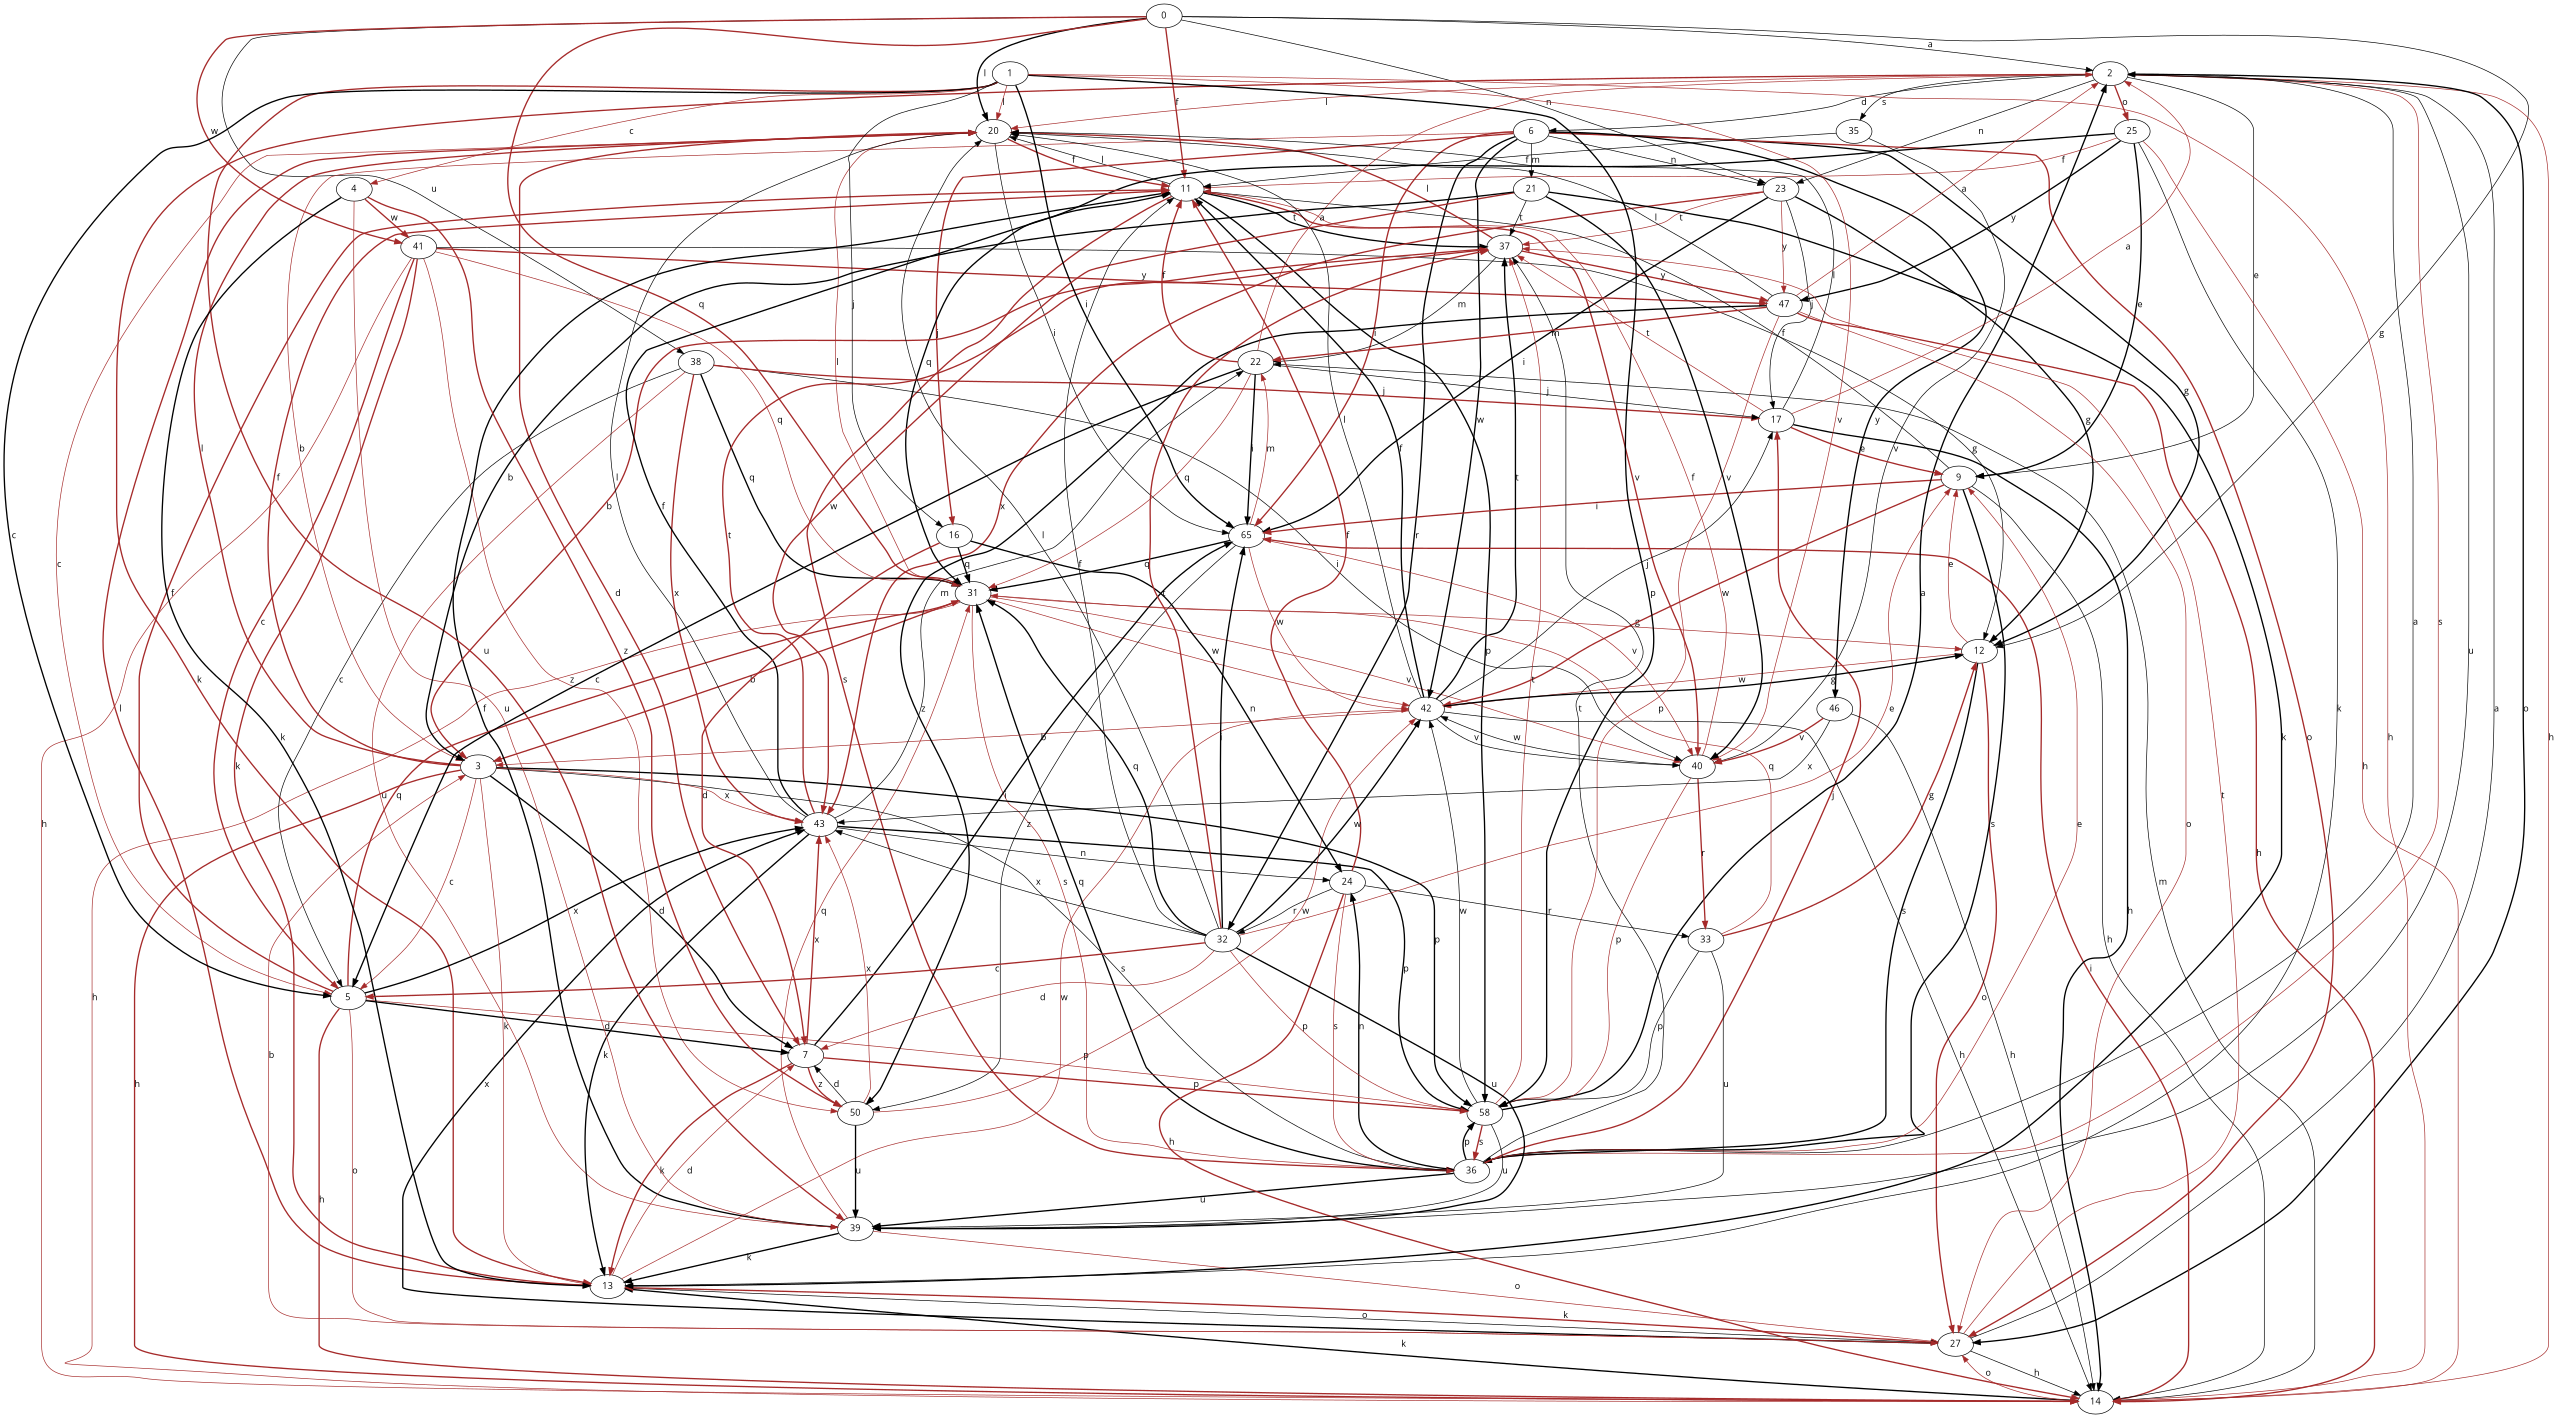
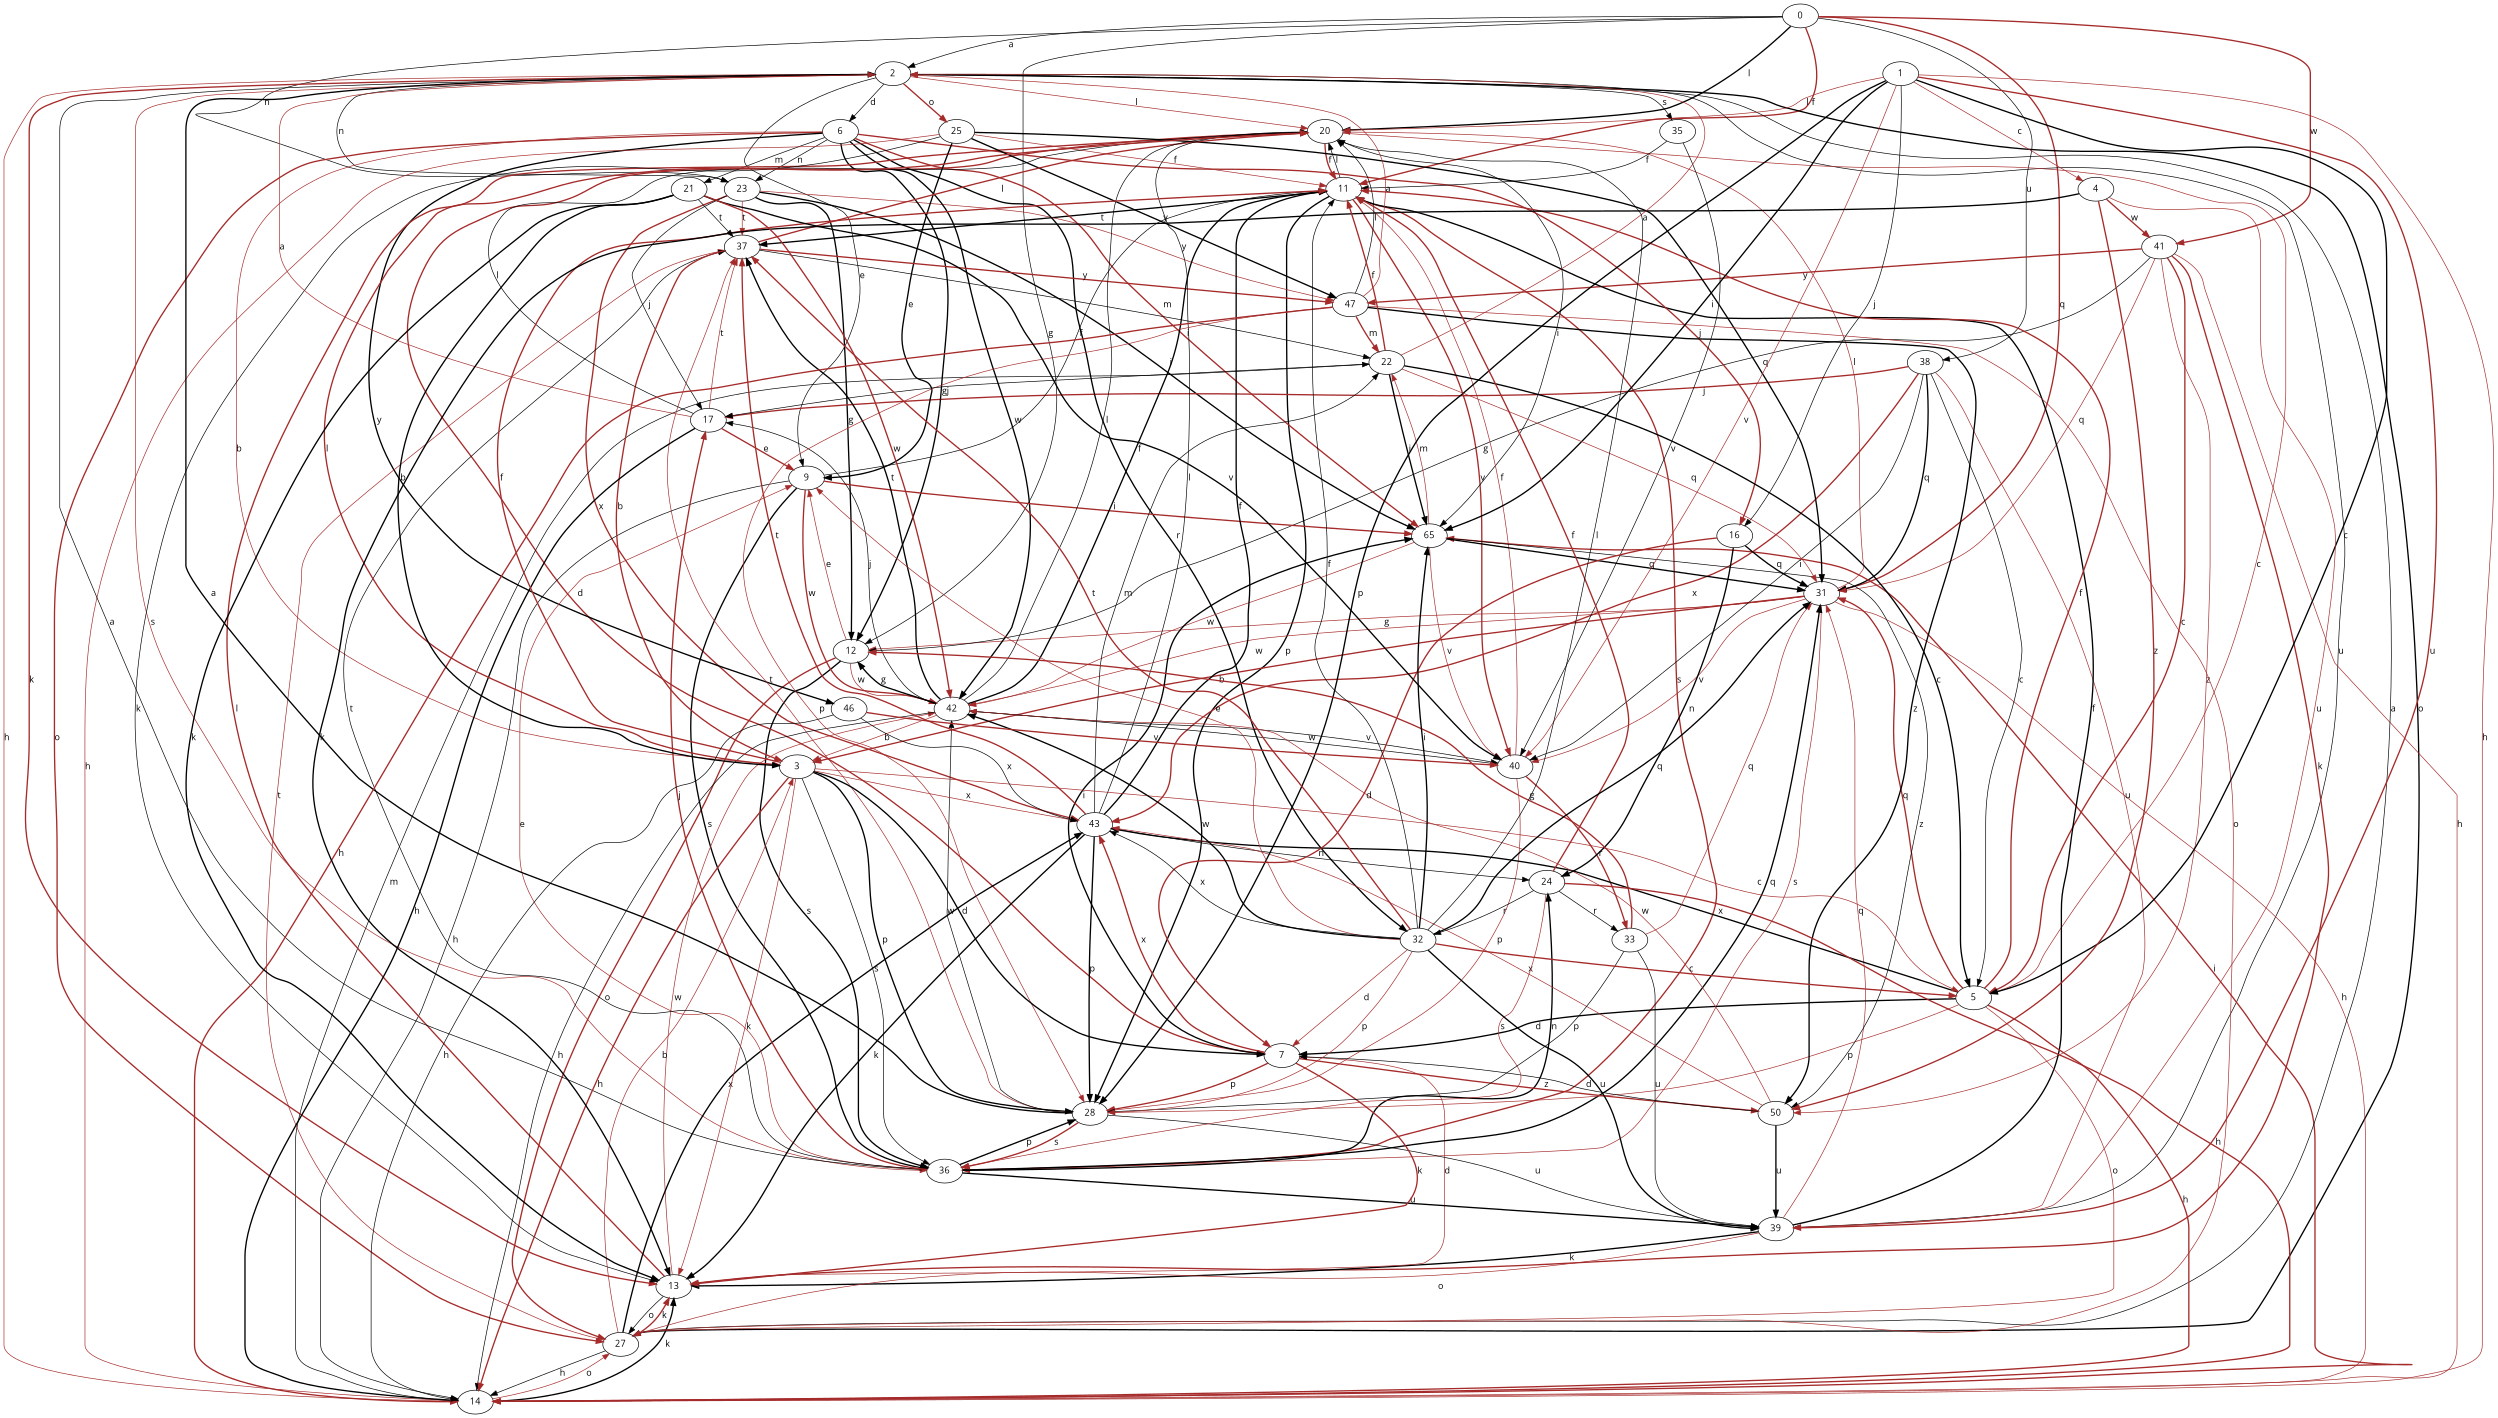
(967, 373) -> (883, 425)
(1485, 1113) -> (1090, 1113)
